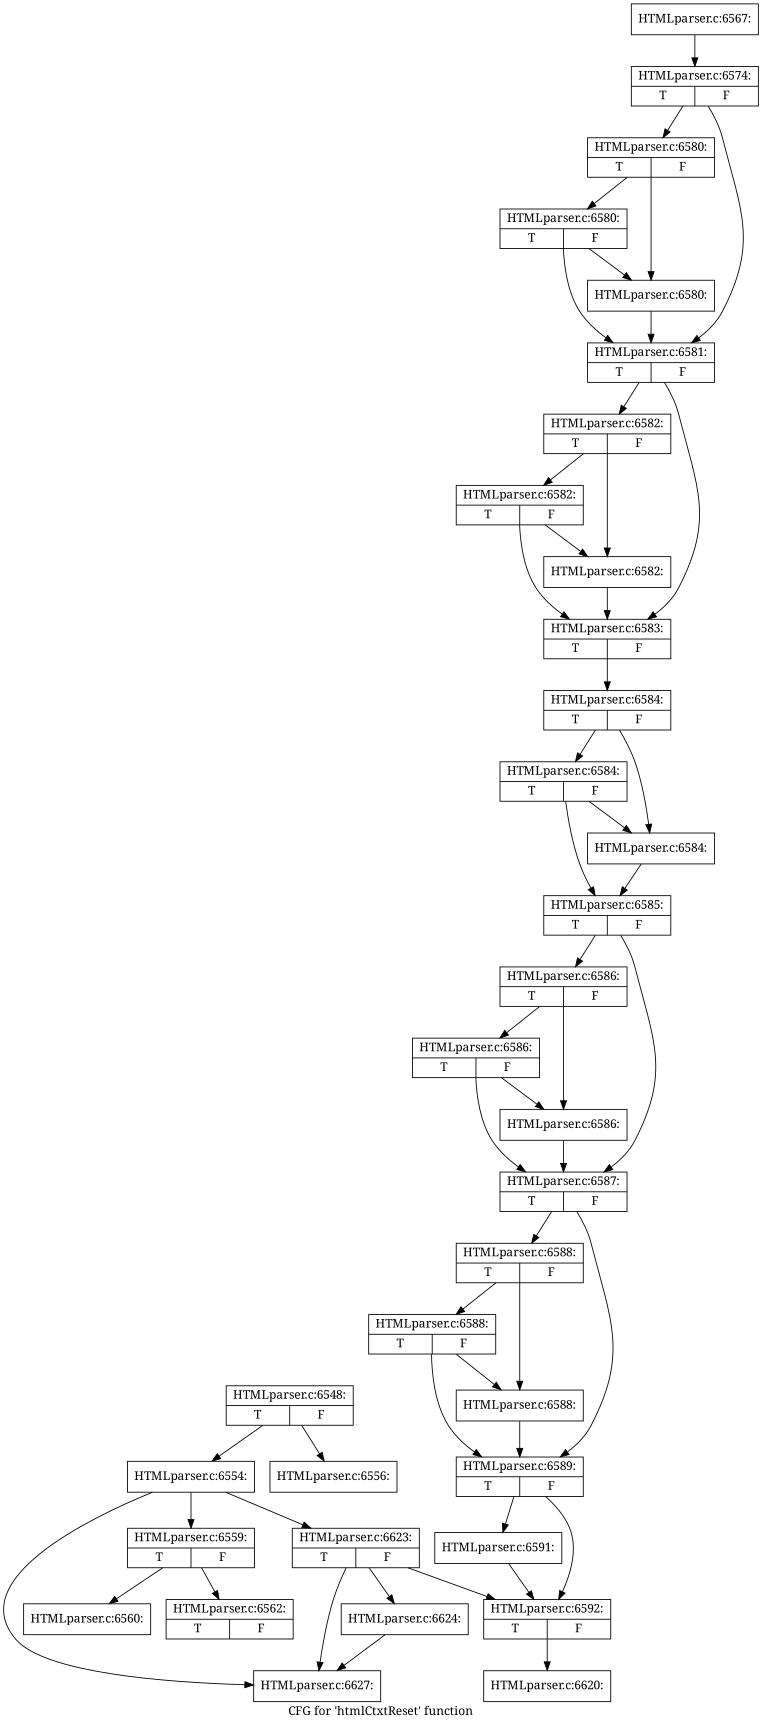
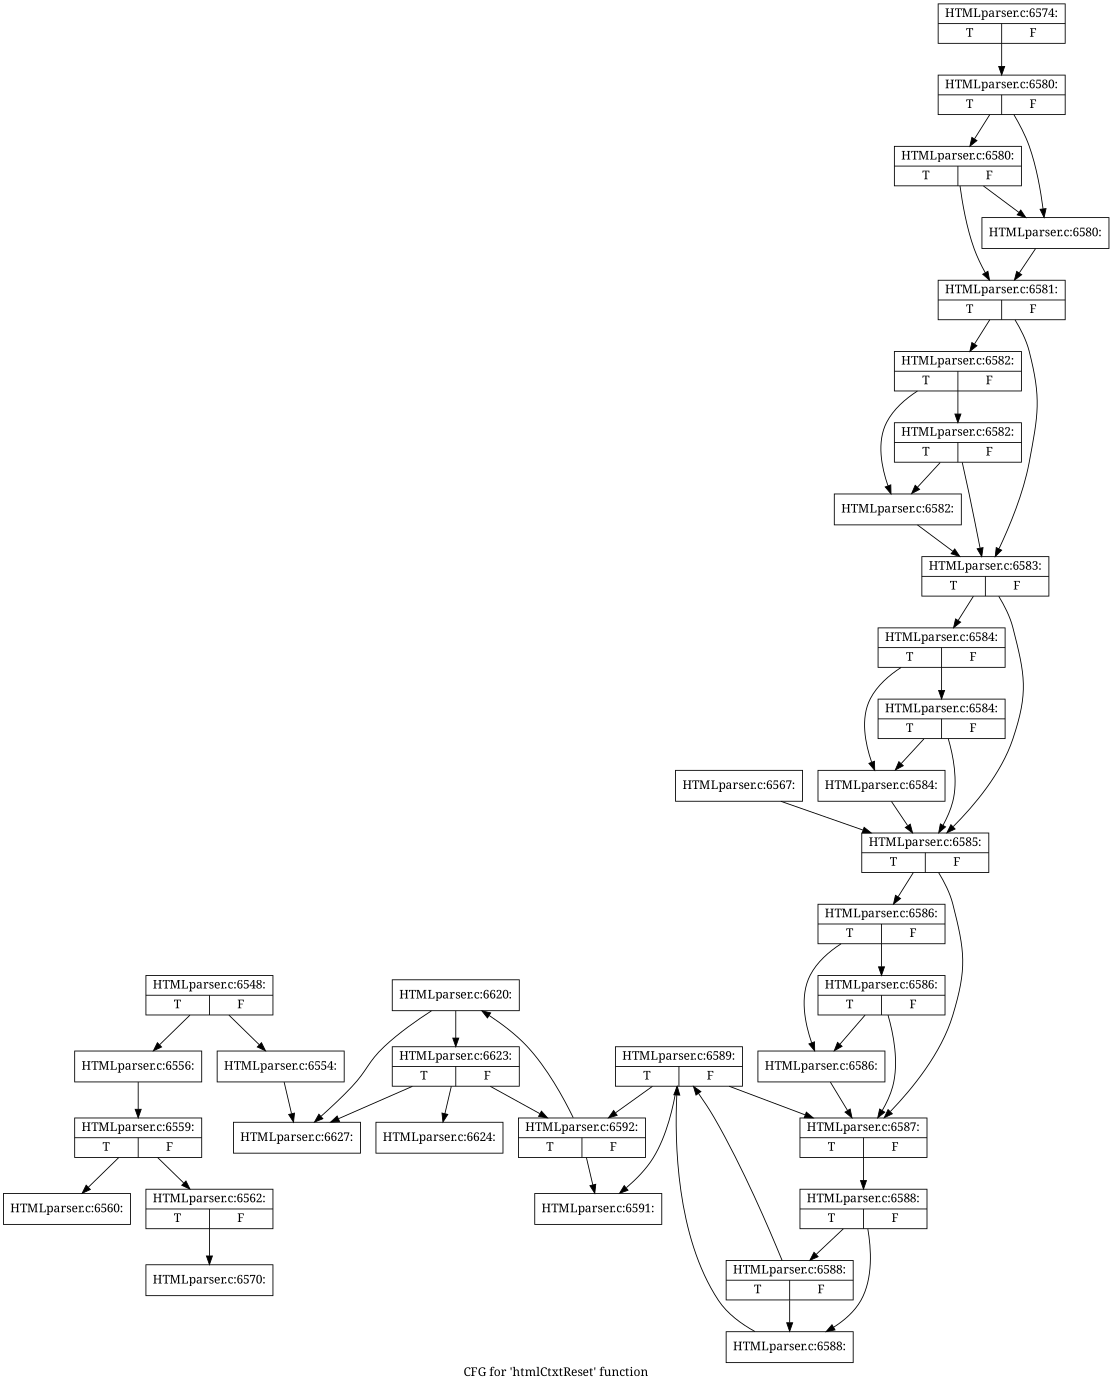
(695, 46) -> (822, 816)
(743, 226) -> none
none -> (1019, 719)
none -> (209, 1280)
(612, 1335) -> (767, 1101)
(191, 1506) -> (138, 1096)
(264, 1509) -> (456, 1024)
(519, 1578) -> (590, 1171)
(365, 1650) -> (372, 1060)
